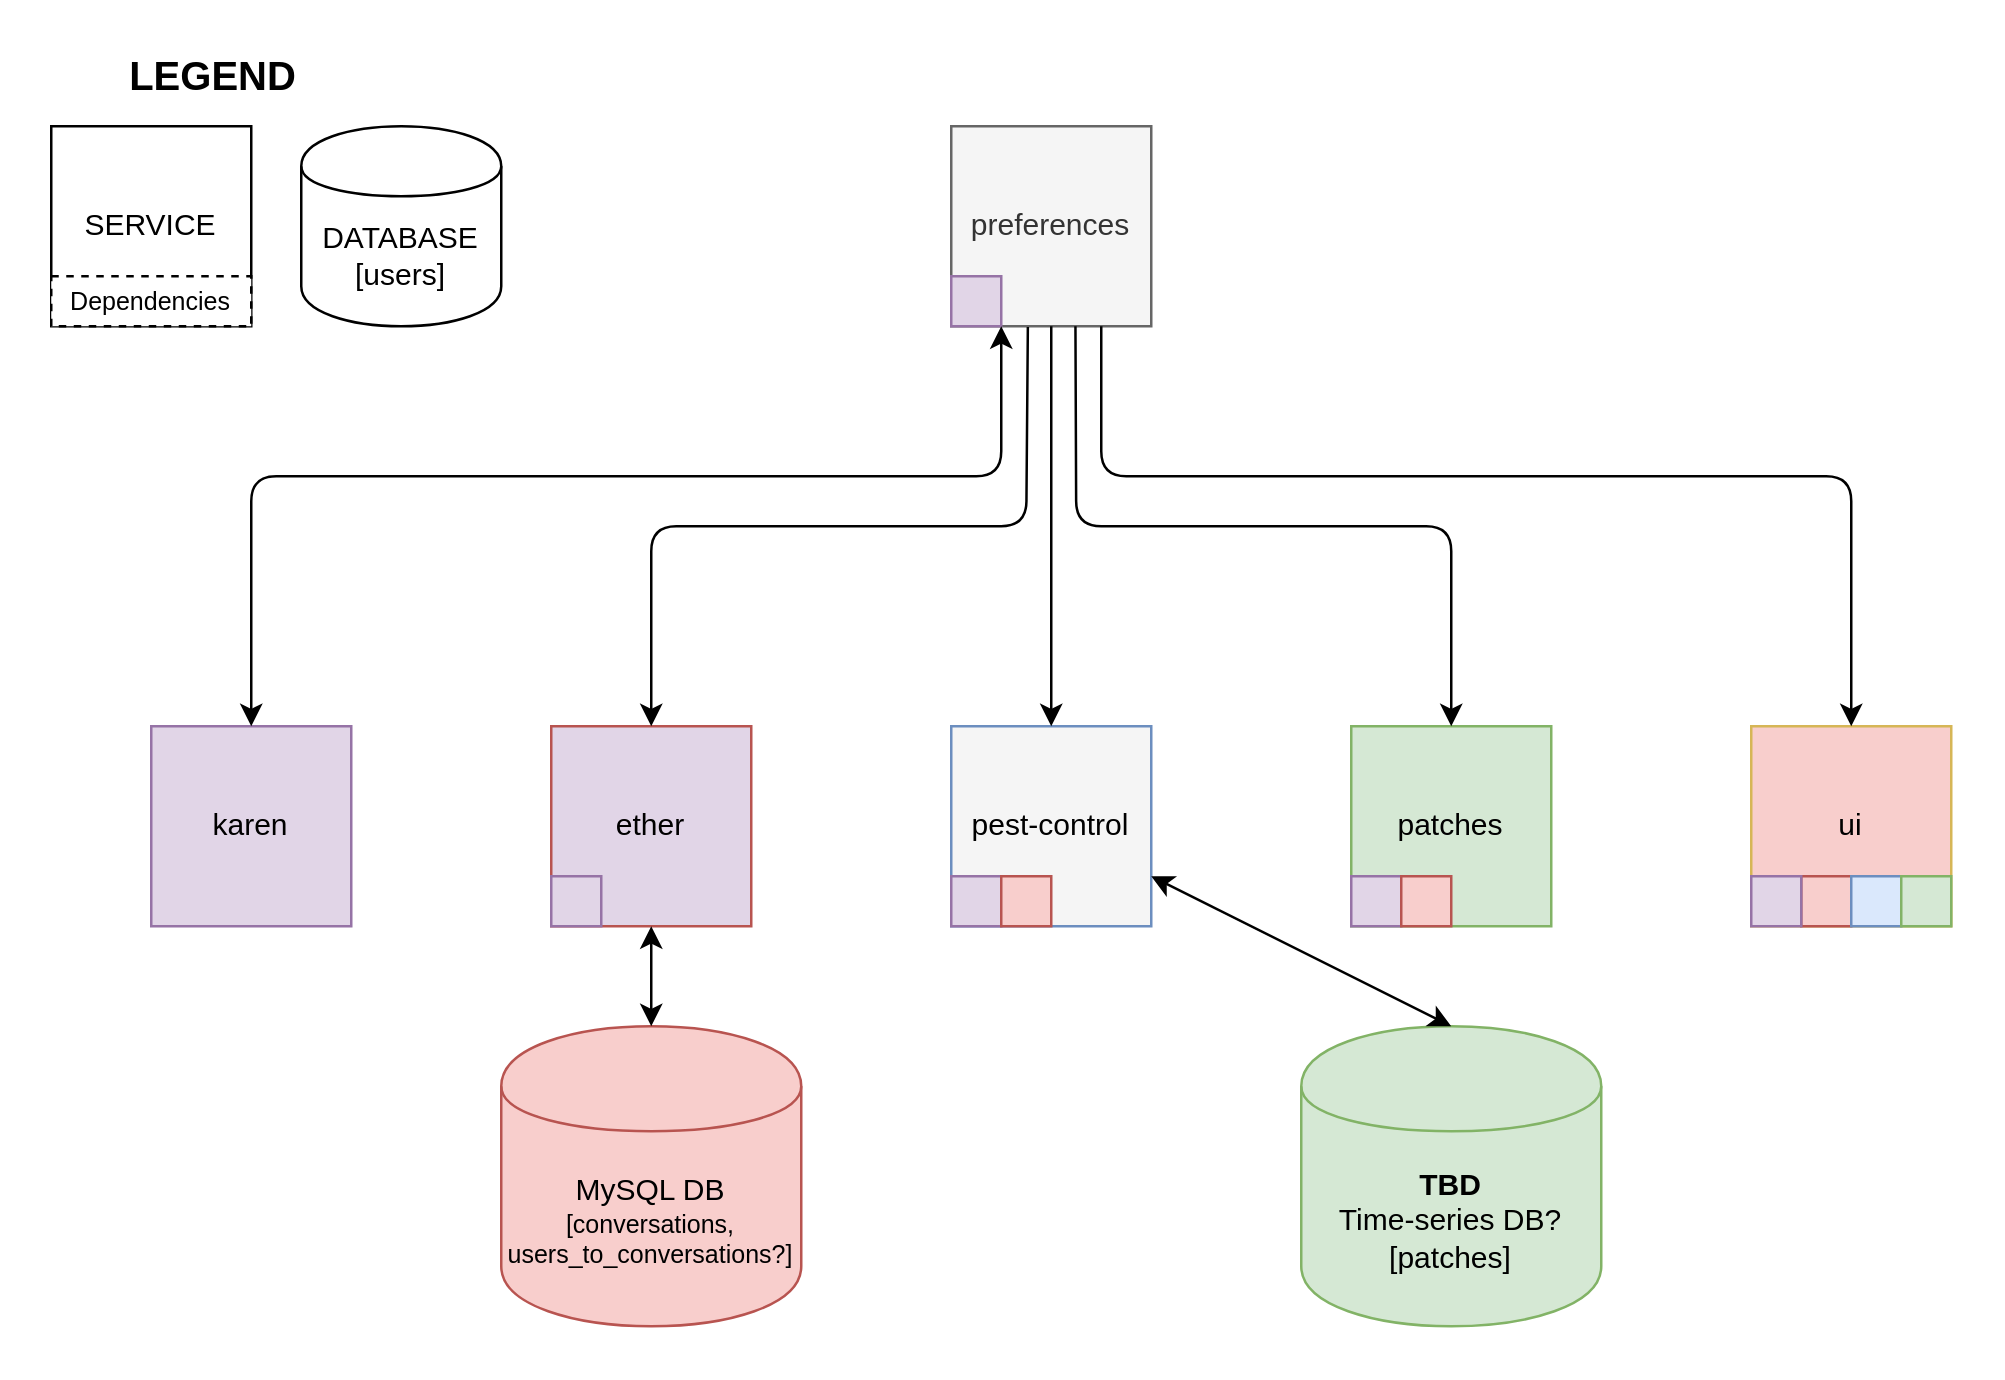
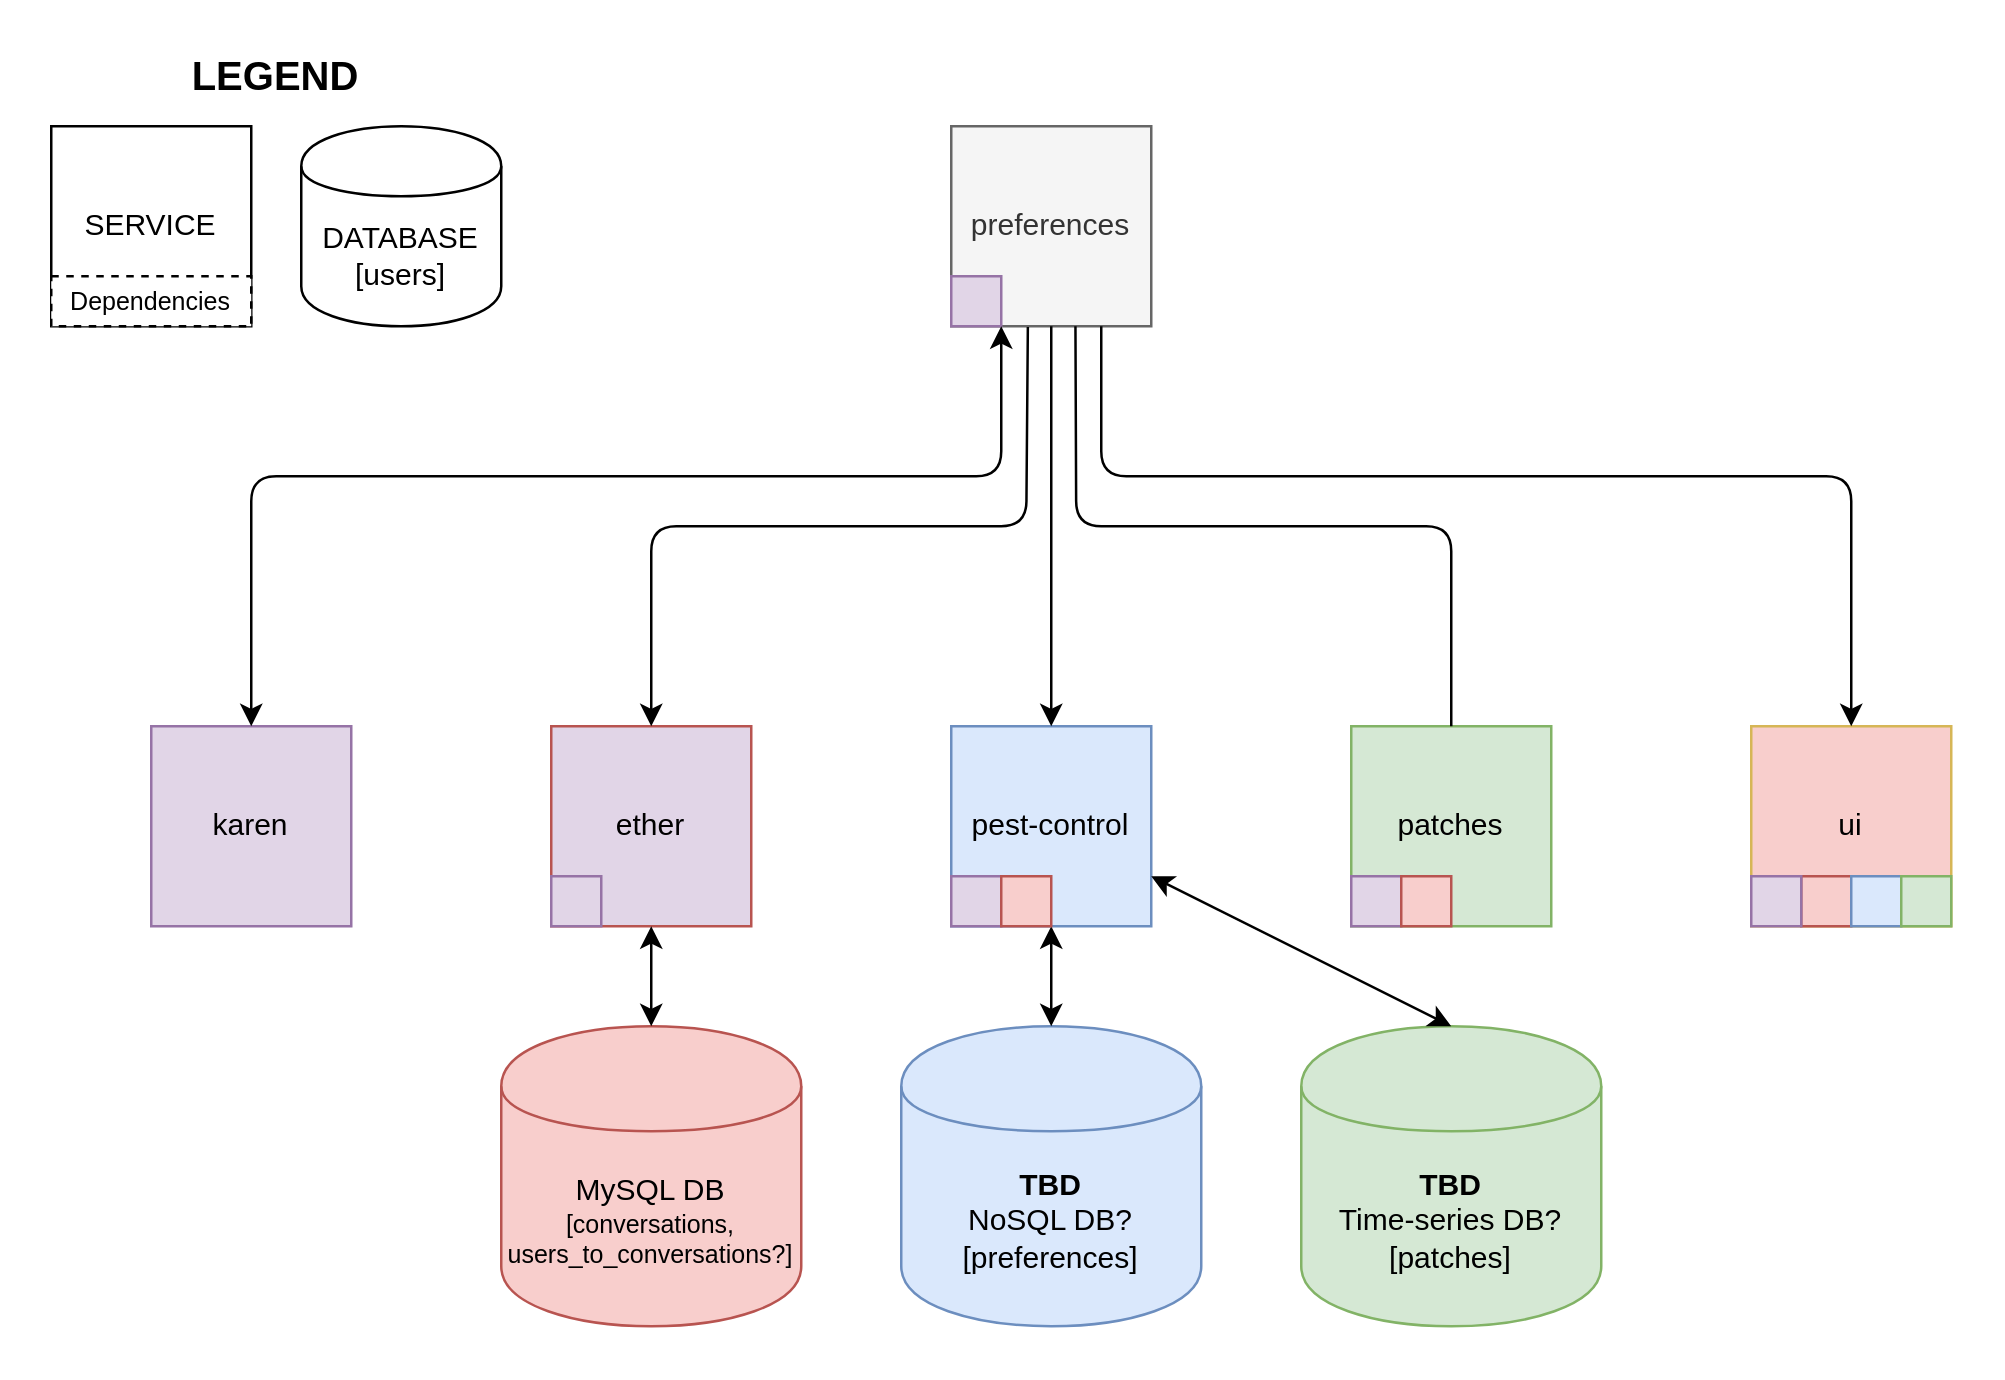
(214, 76) -> (276, 76)
(1451, 708) -> (1451, 716)
(1051, 826) -> (1051, 826)
none -> (1051, 976)
none -> (1051, 1176)
